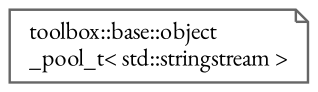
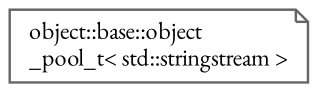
(159, 46) -> (159, 46)
